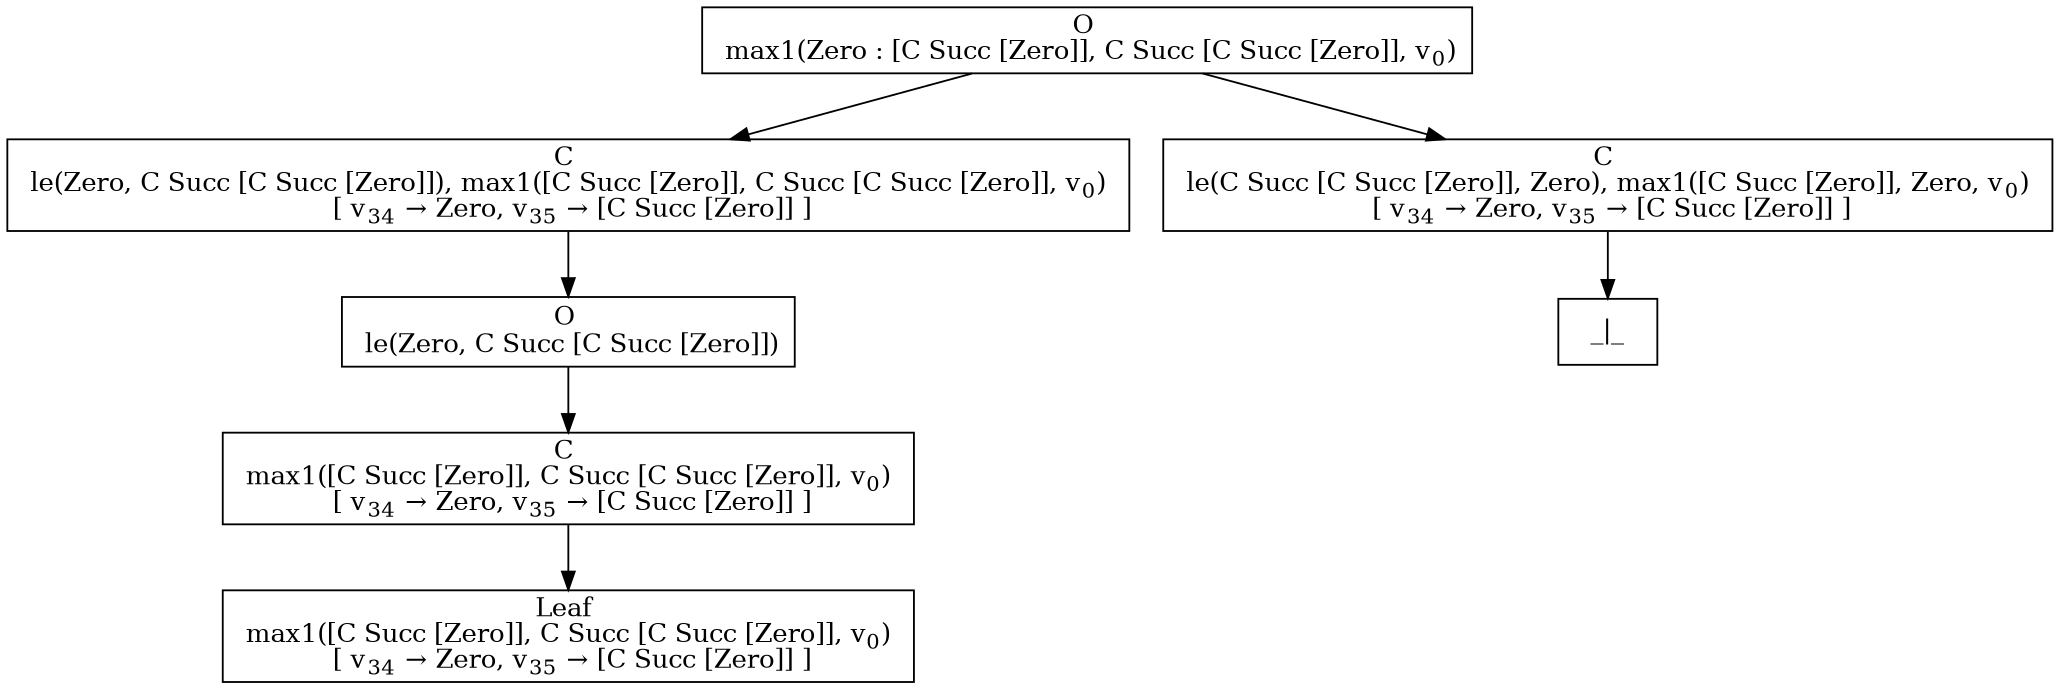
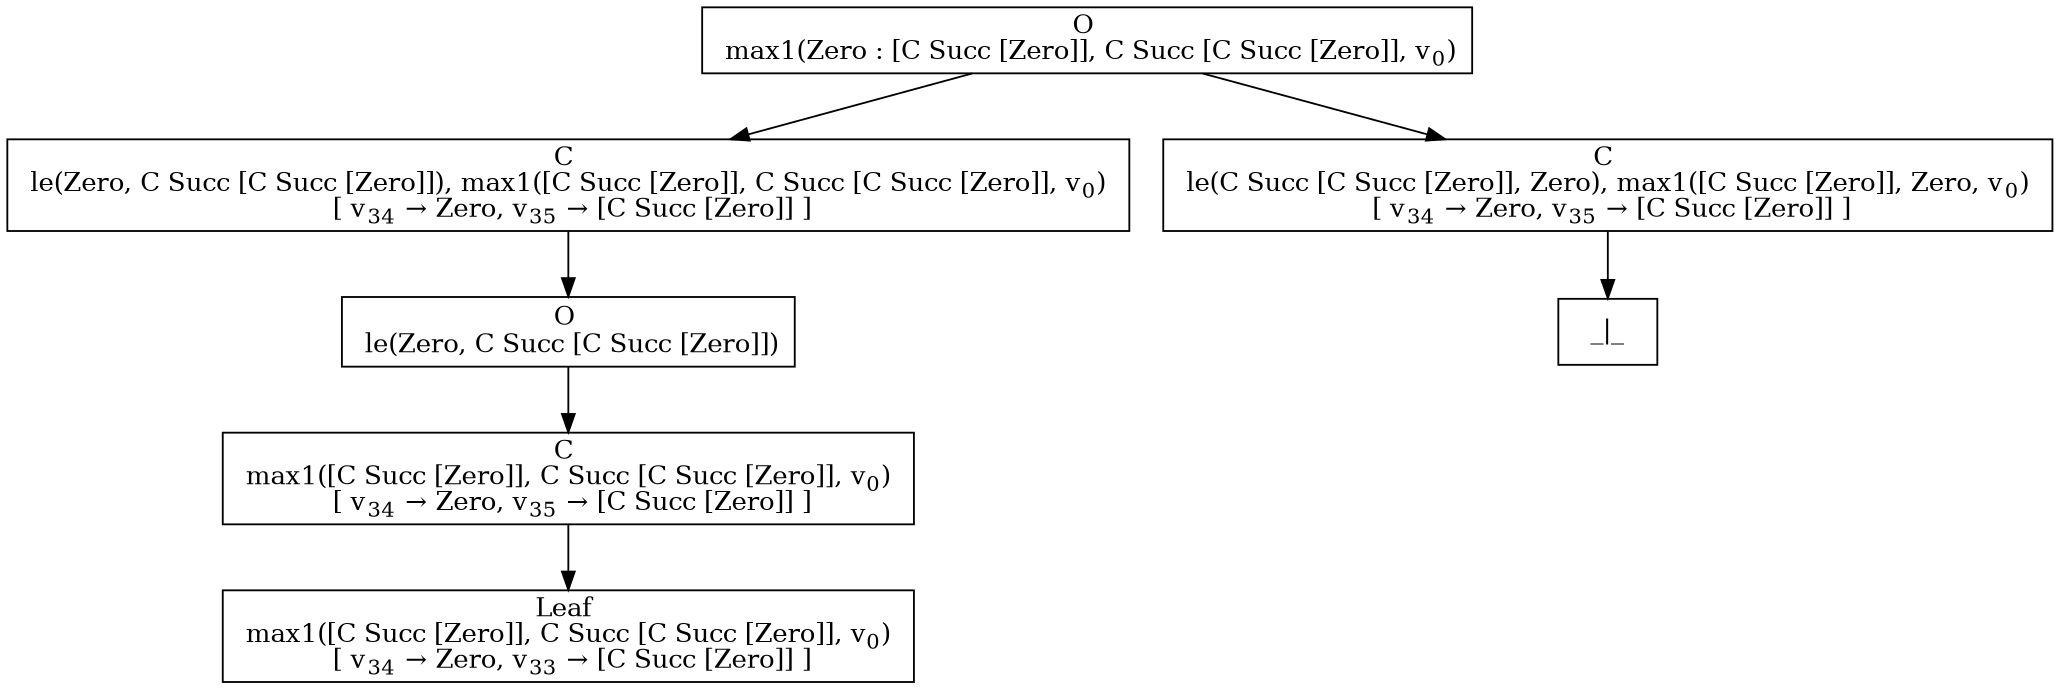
(544, 660) -> (544, 660)
